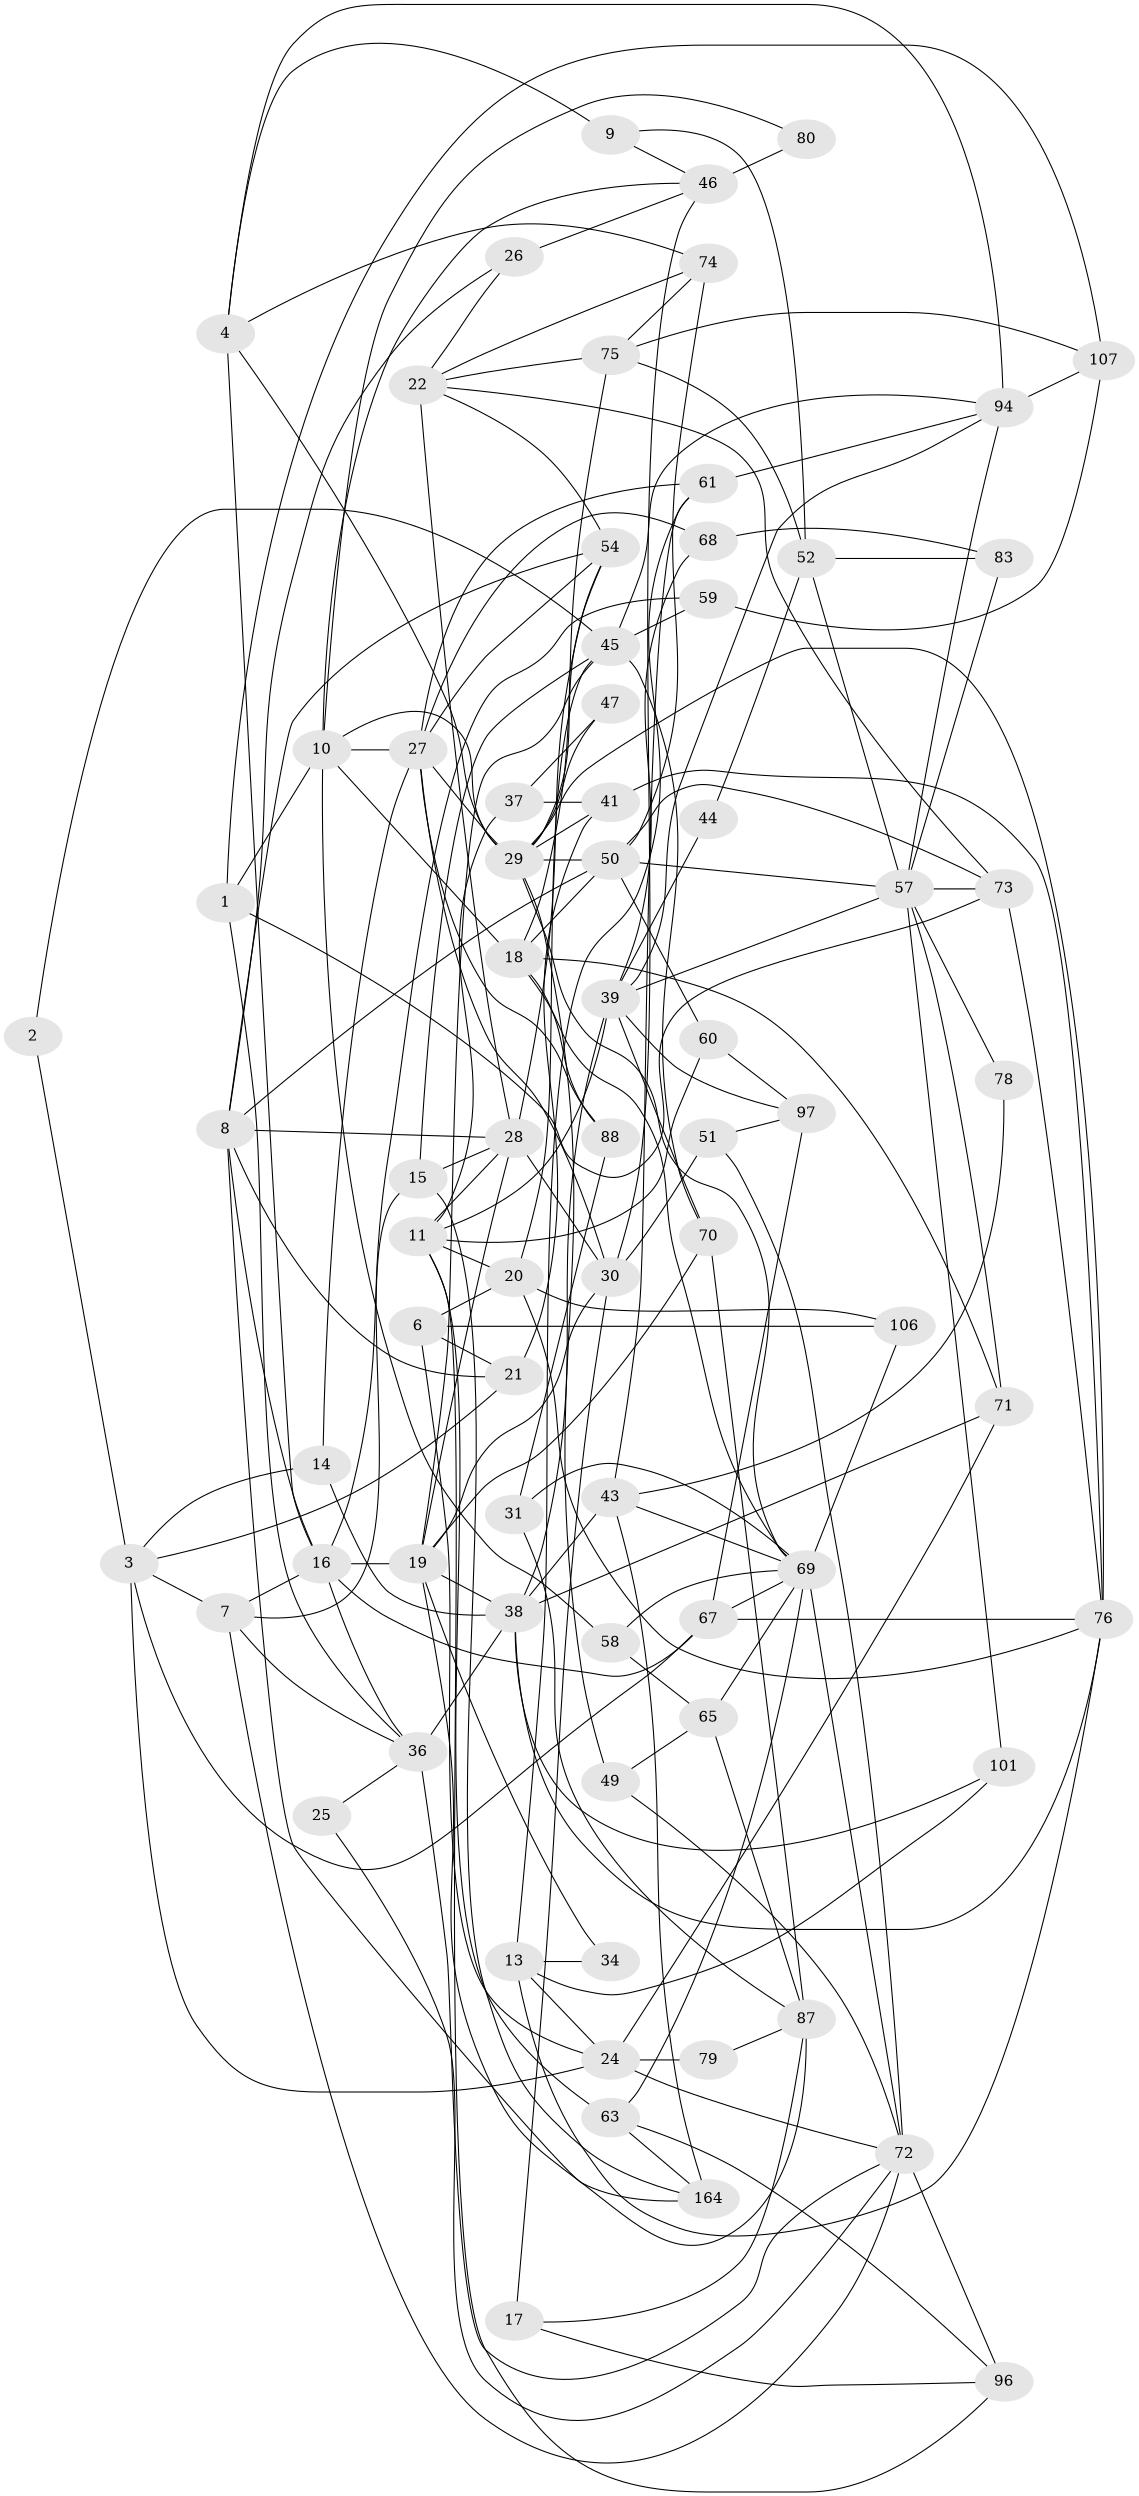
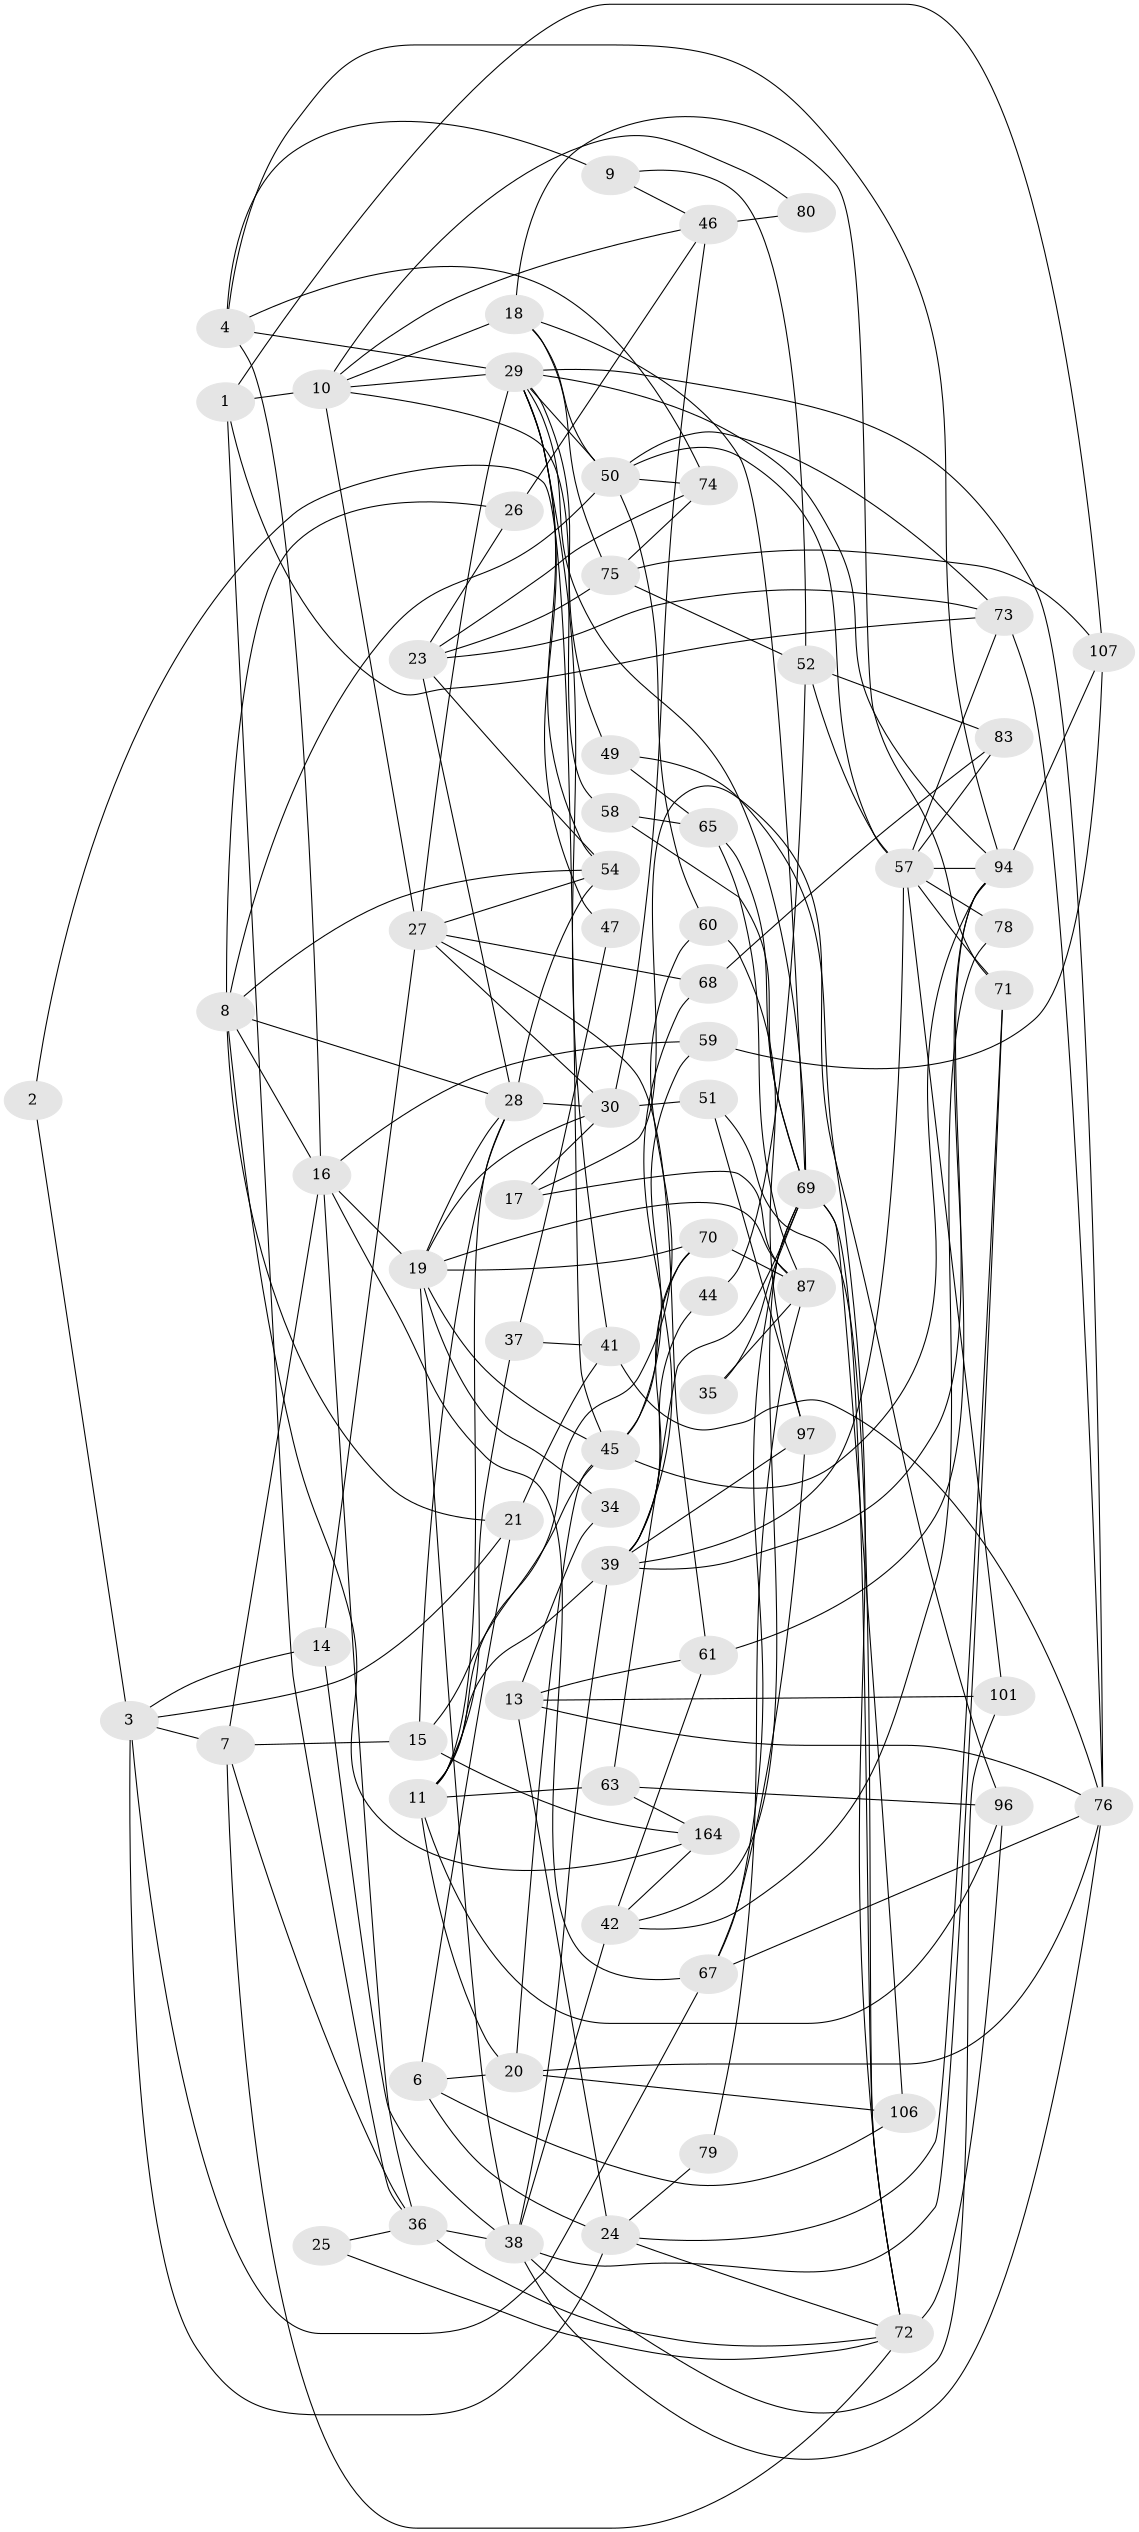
(418, 385) -> (418, 660)
none -> (837, 544)
(611, 1138) -> none
(611, 1497) -> (611, 1925)
(514, 1515) -> (709, 1395)
